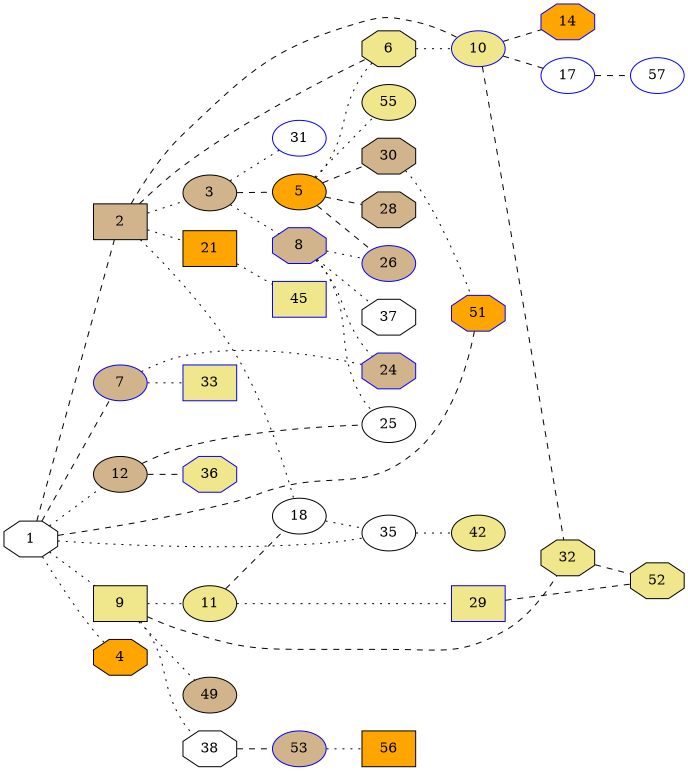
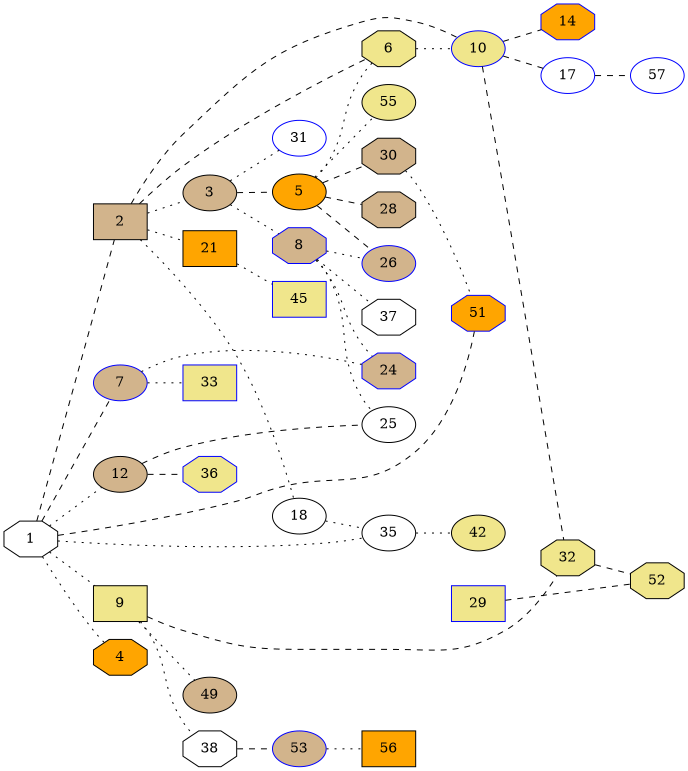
(210, 604) -> none
